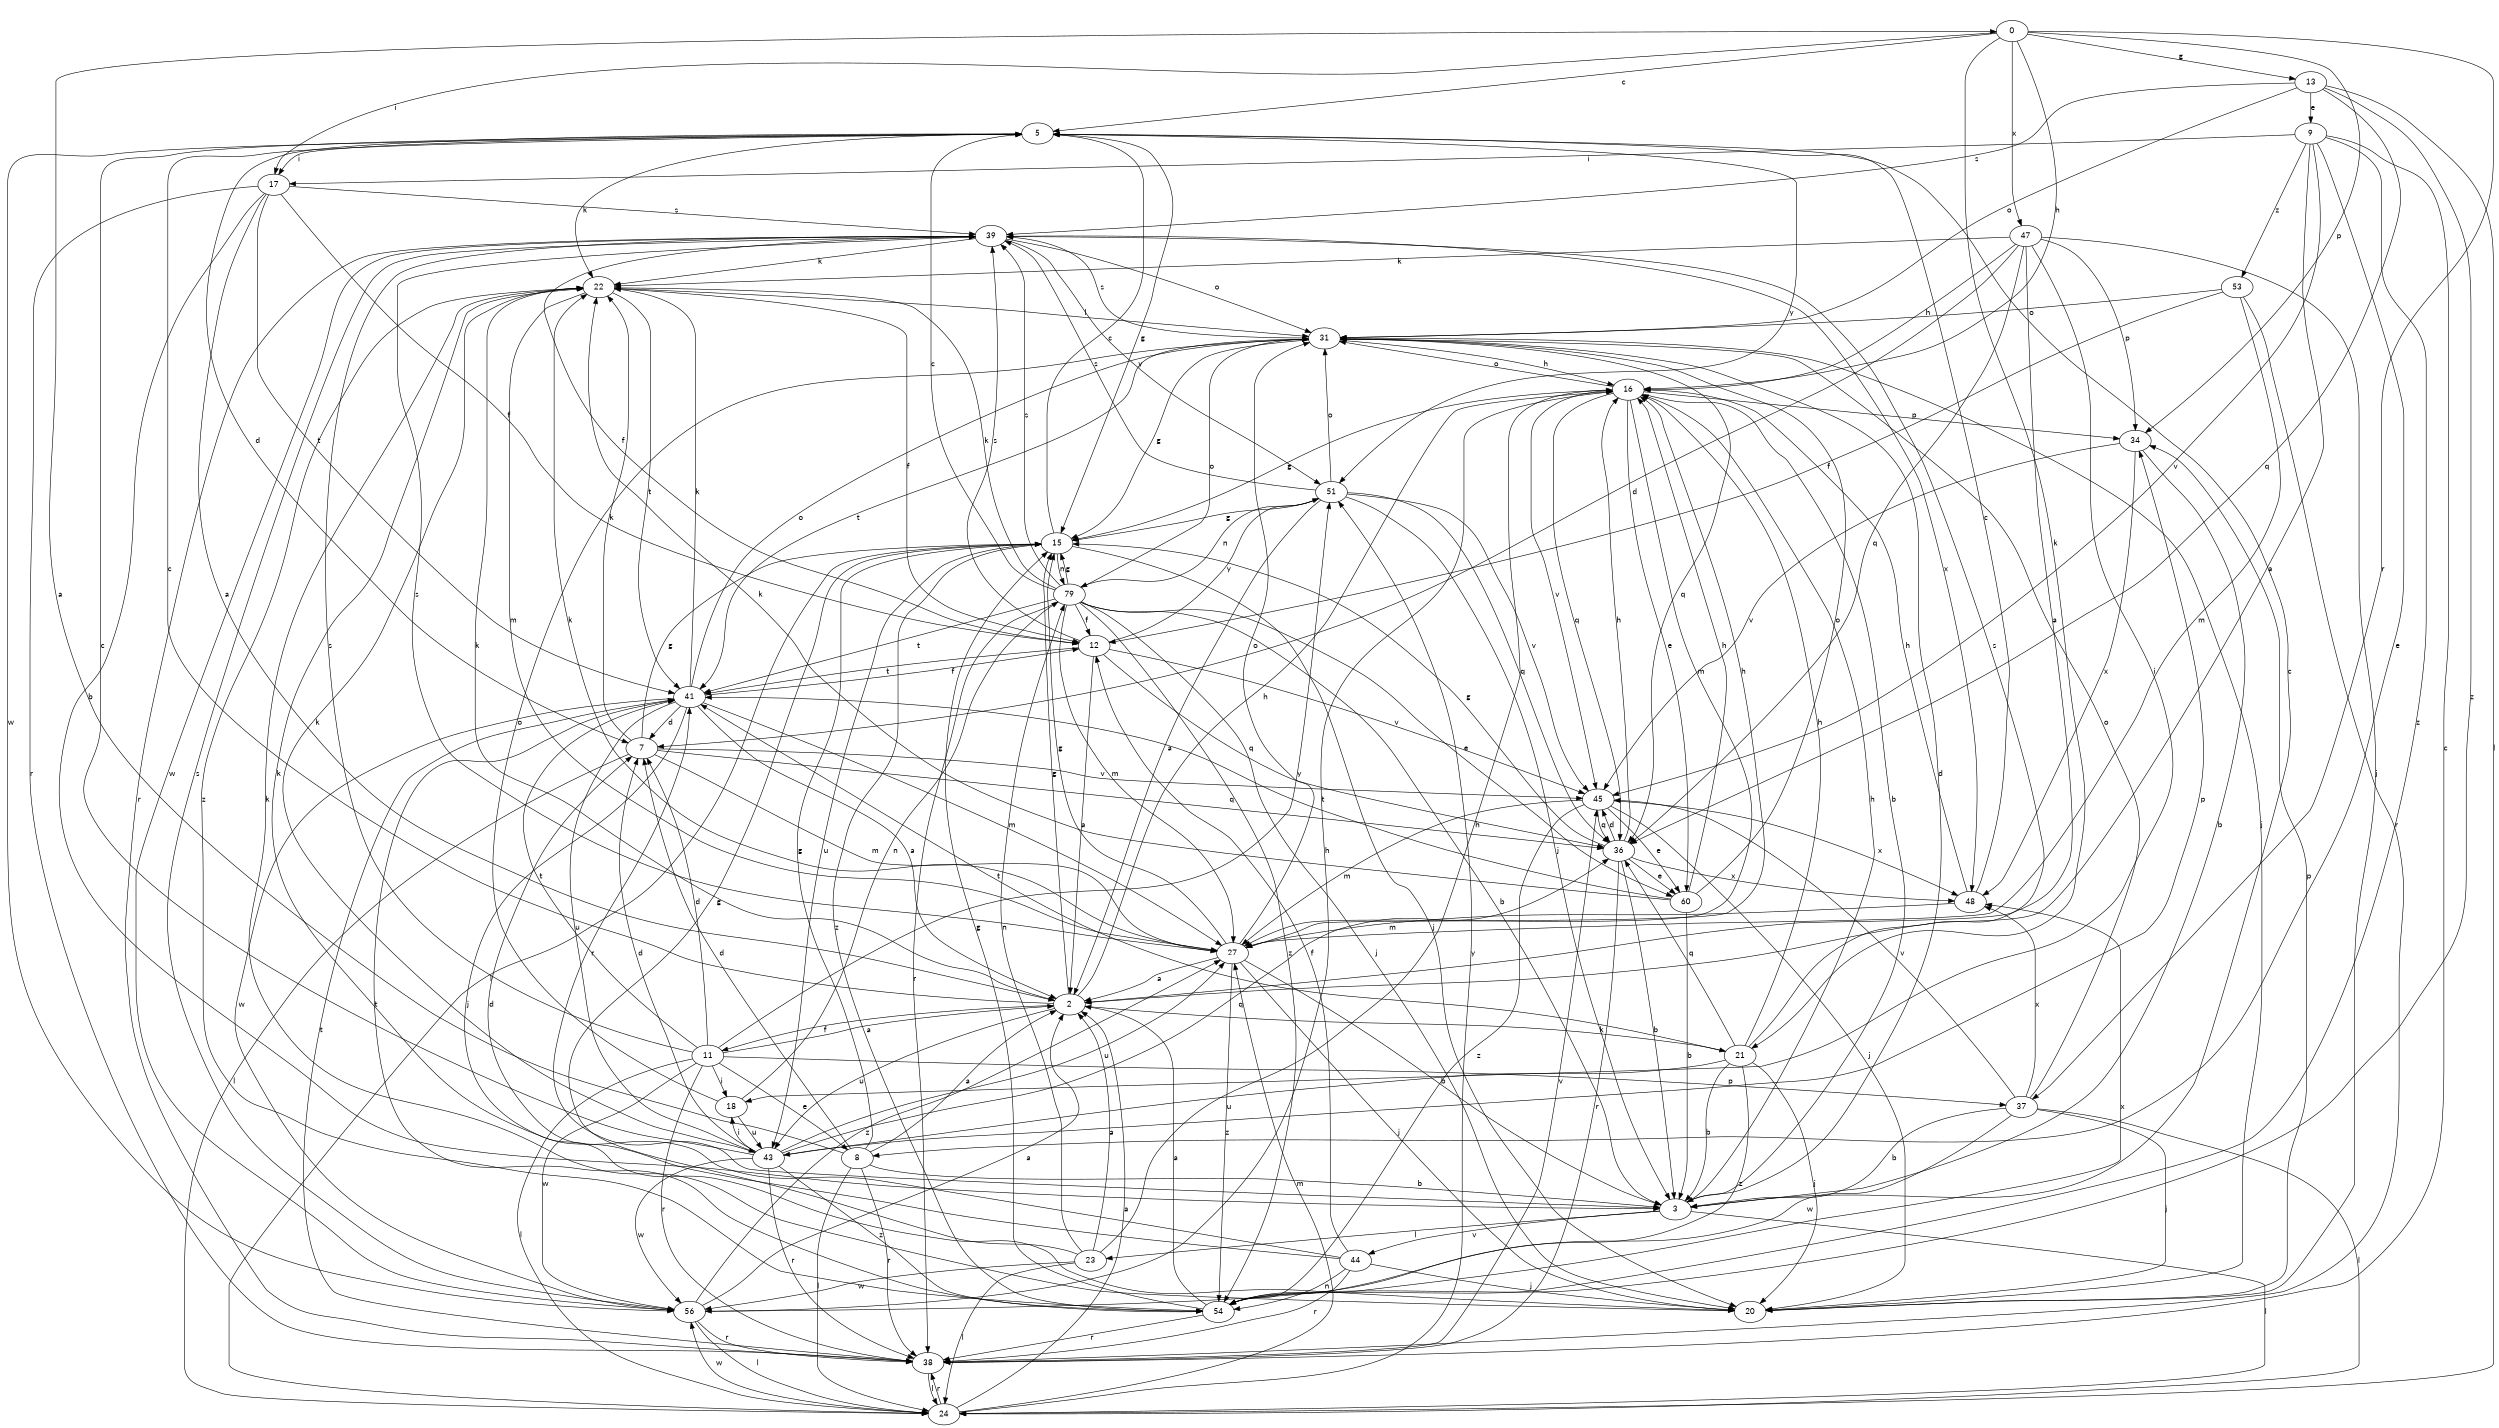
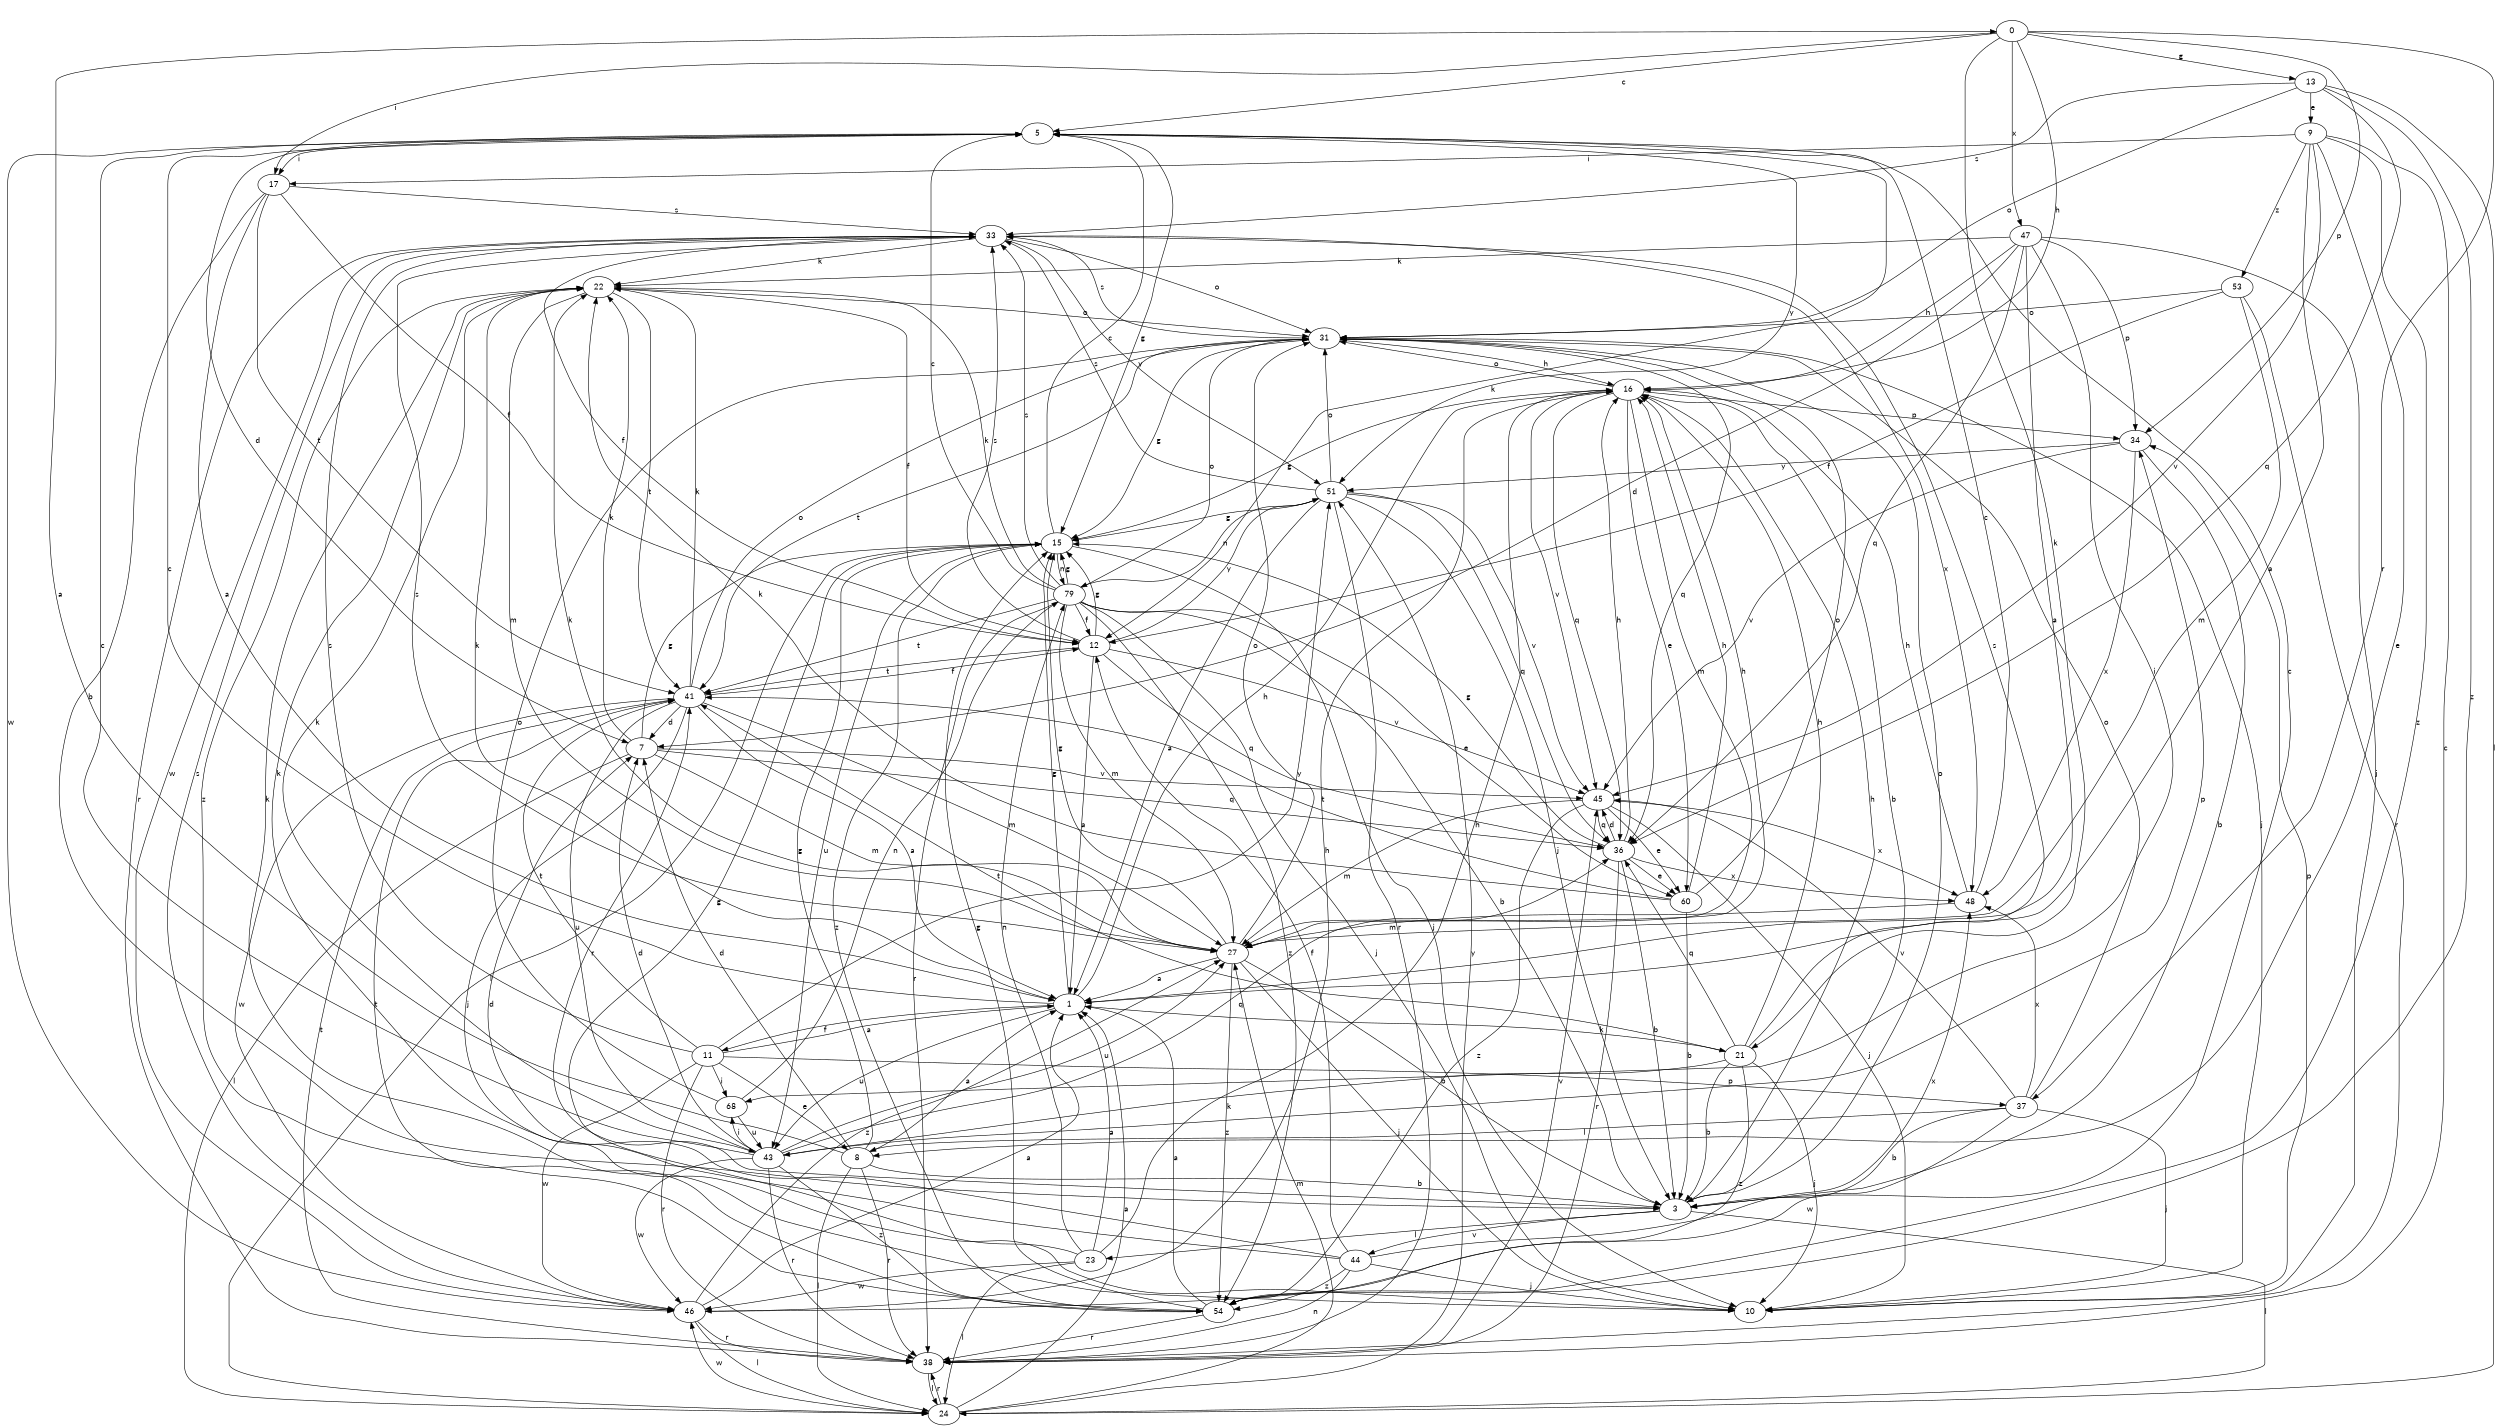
(761, 149) -> (1886, 260)
(991, 236) -> (991, 236)
(1086, 313) -> (1086, 313)
none -> (1755, 465)
none -> (1093, 592)
(1941, 774) -> (1941, 774)
(694, 901) -> none
(1069, 1004) -> (1069, 1004)
(89, 1018) -> (1428, 1119)
(731, 1107) -> (731, 1107)
(1229, 1107) -> (1229, 1107)
(1849, 1215) -> (1740, 1208)
(1327, 1286) -> (1327, 1286)
(690, 1312) -> (690, 1312)
(1316, 1312) -> (1316, 1312)
(1750, 1312) -> (1750, 1312)
(569, 1320) -> none
(1998, 1395) -> (1441, 1134)
